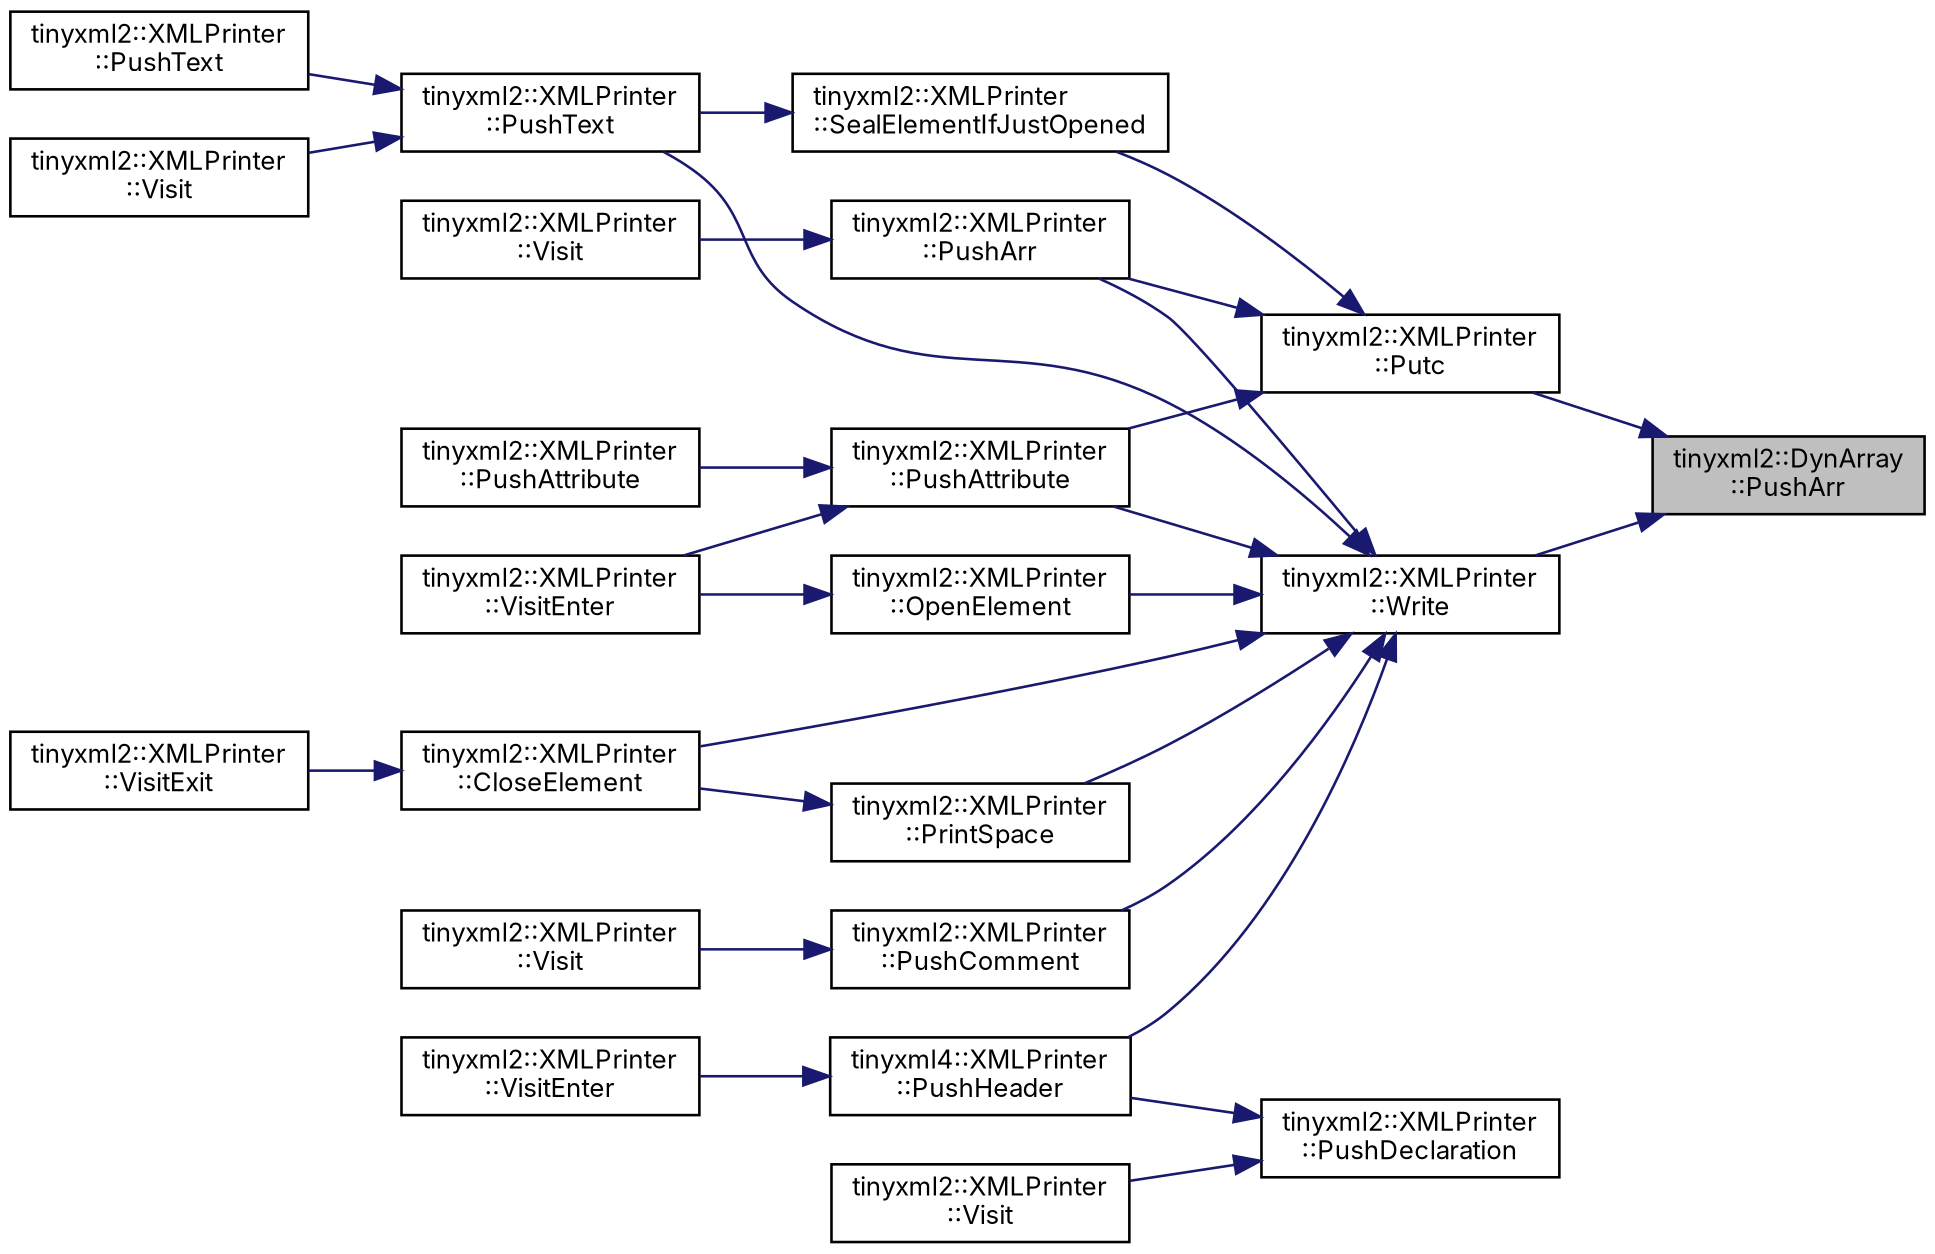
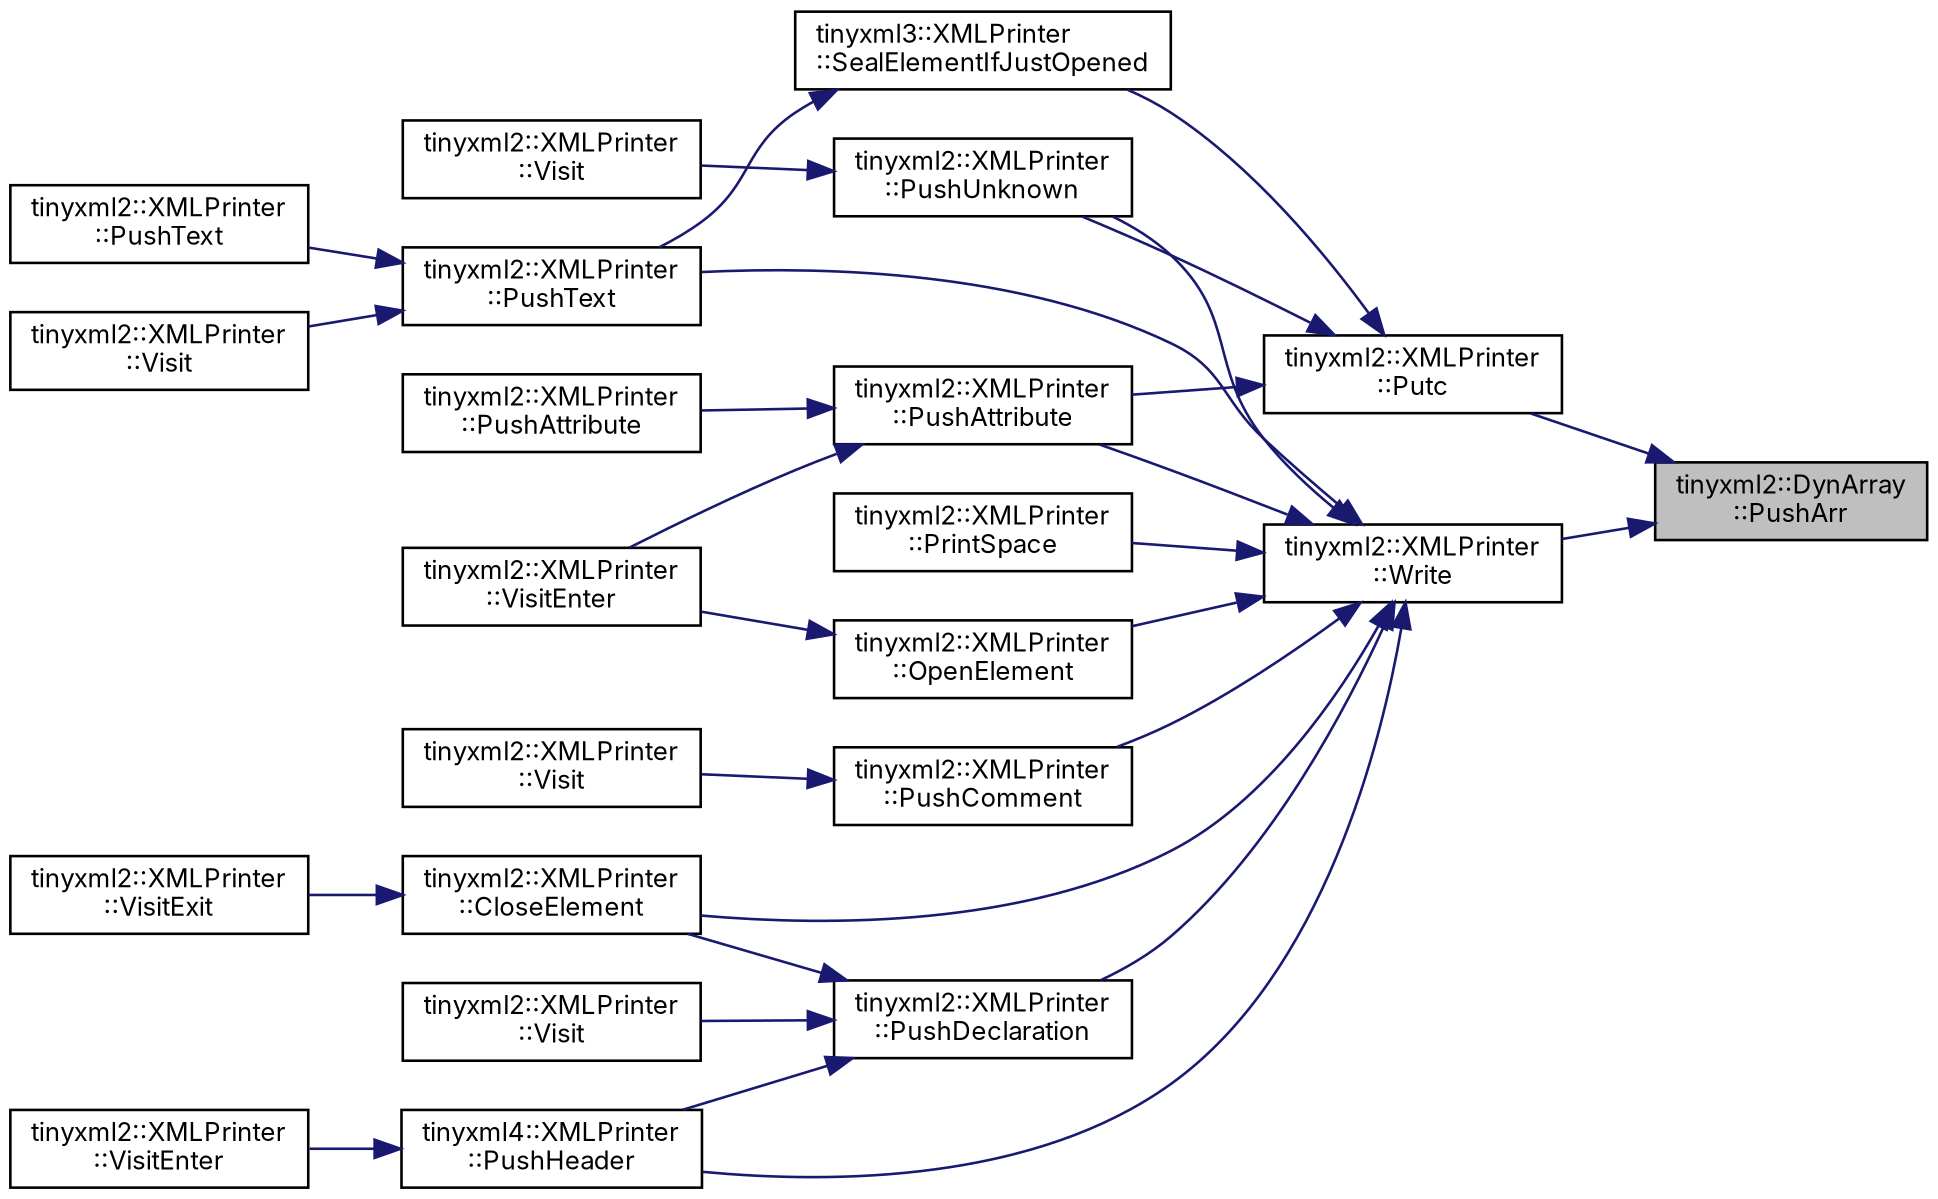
(980, 113) -> (983, 51)
(980, 240) -> (983, 177)
(752, 795) -> (754, 953)
none -> (1269, 827)
